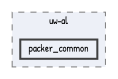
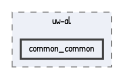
(59, 49) -> (62, 49)
